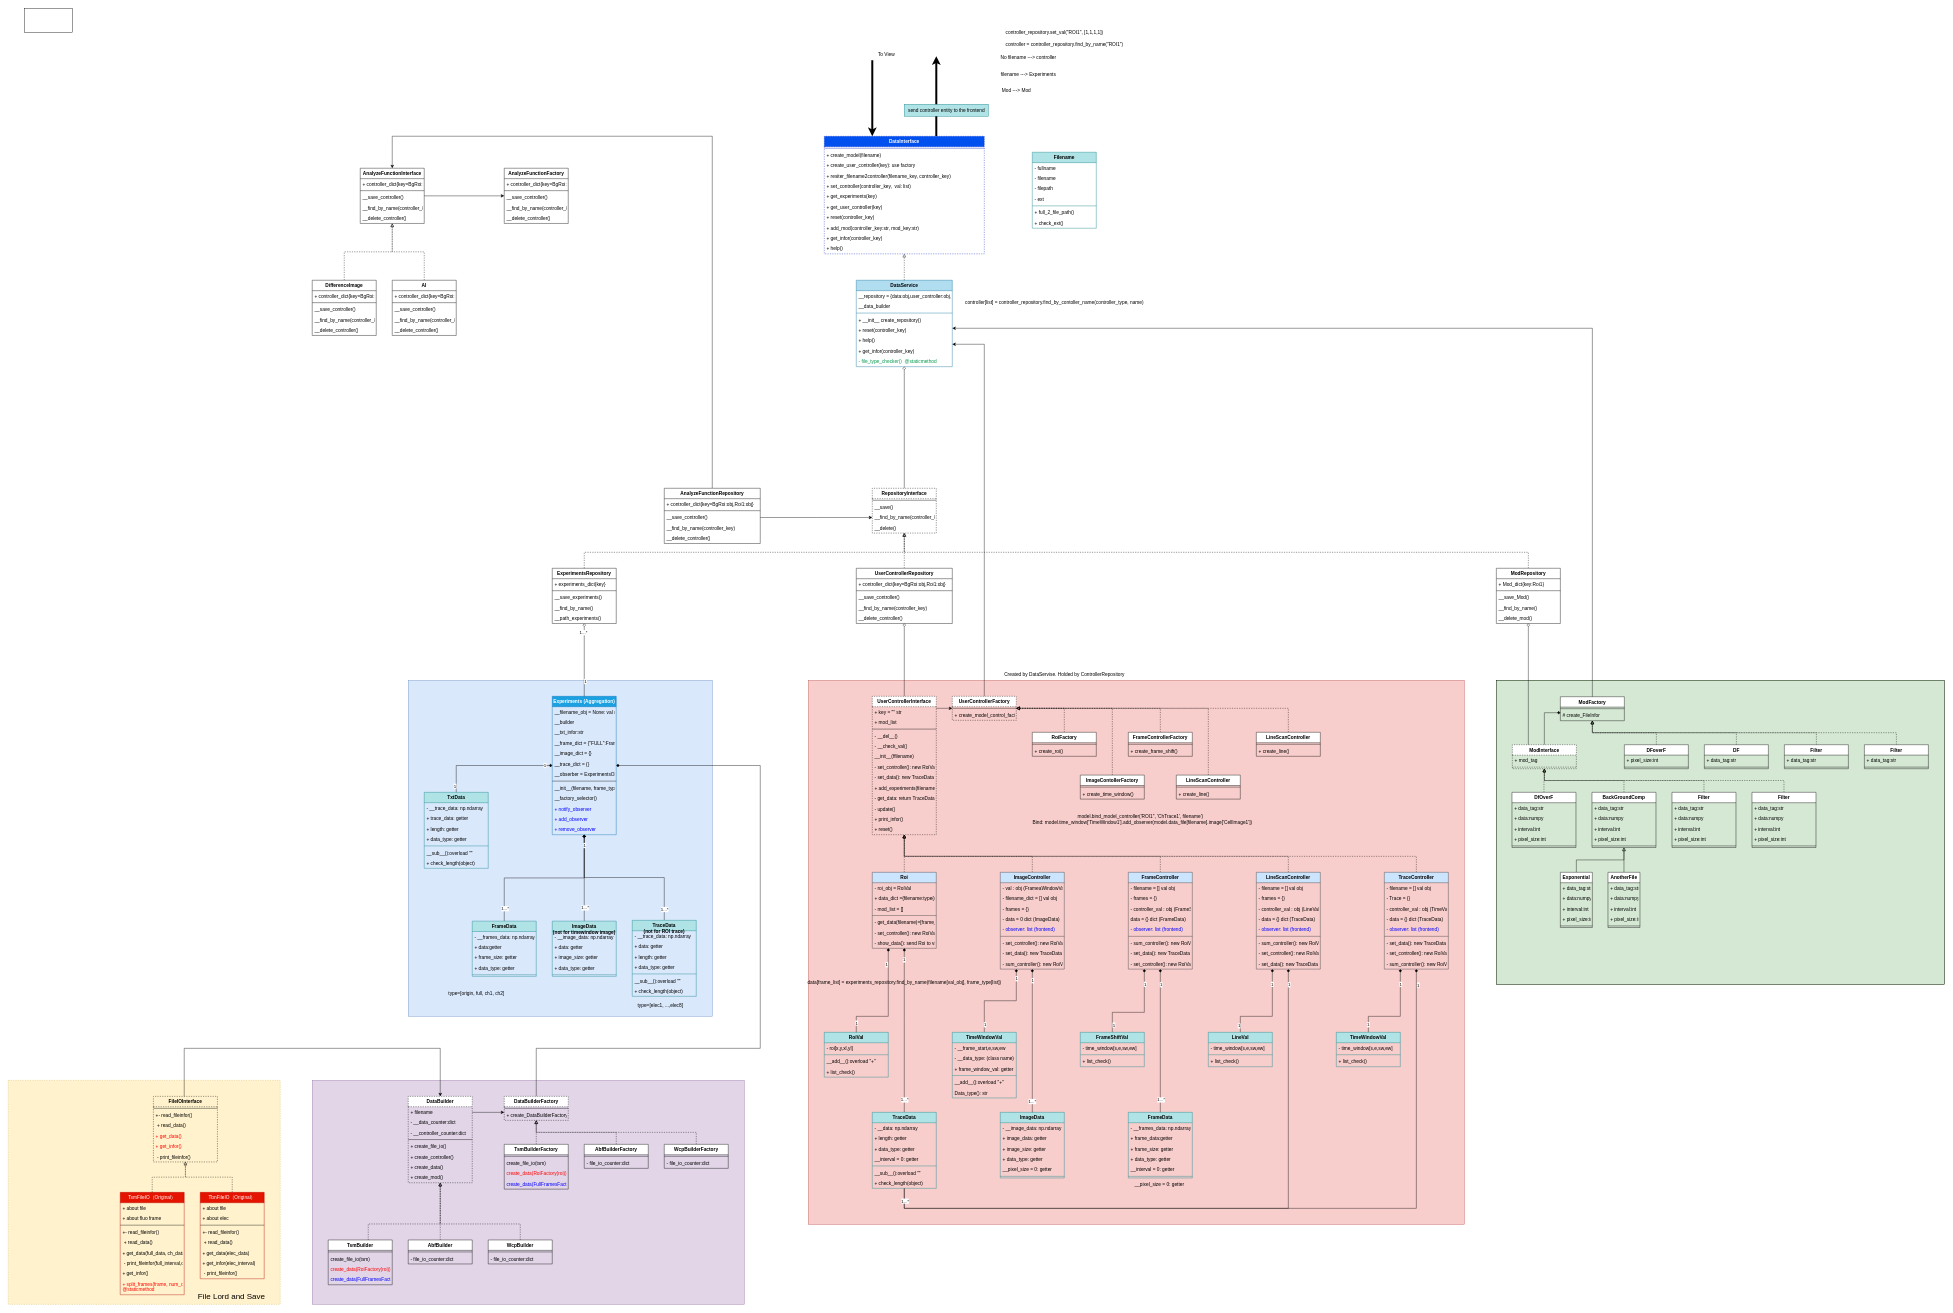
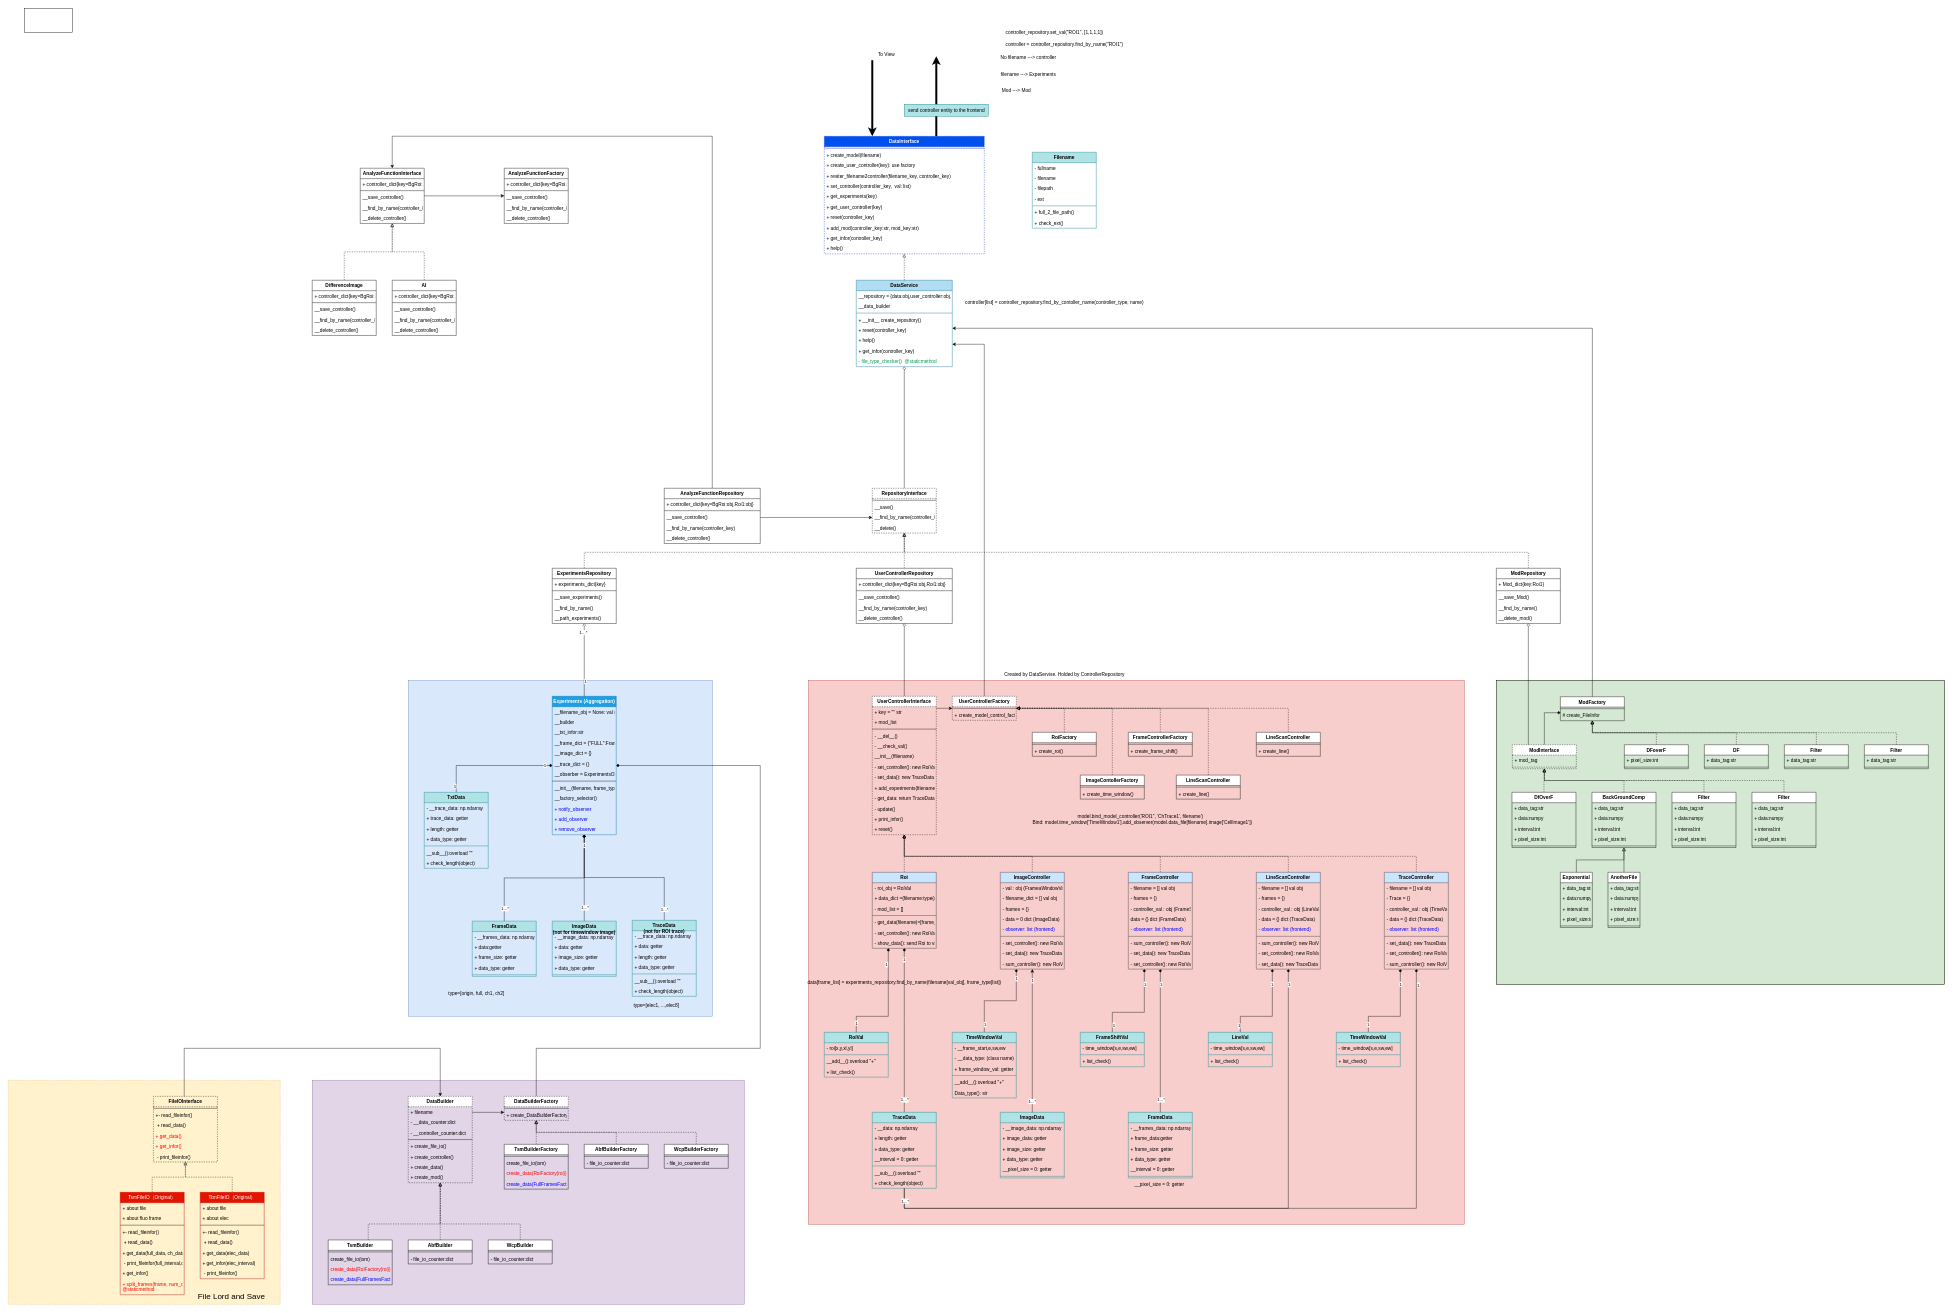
(1032, 973) -> (1032, 973)
(660, 1005) -> (656, 1005)
